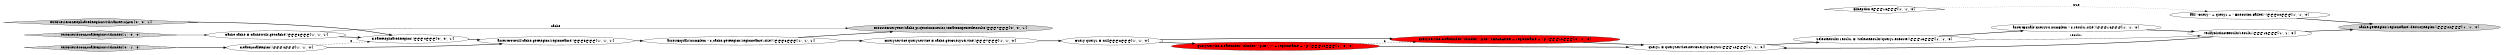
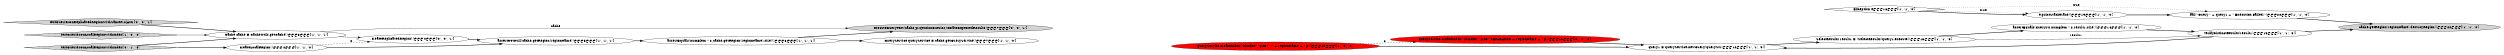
none -> (2076, 15)
(289, 25) -> (187, 28)
(349, 37) -> (349, 37)
(1112, 41) -> none
none -> (185, 42)
